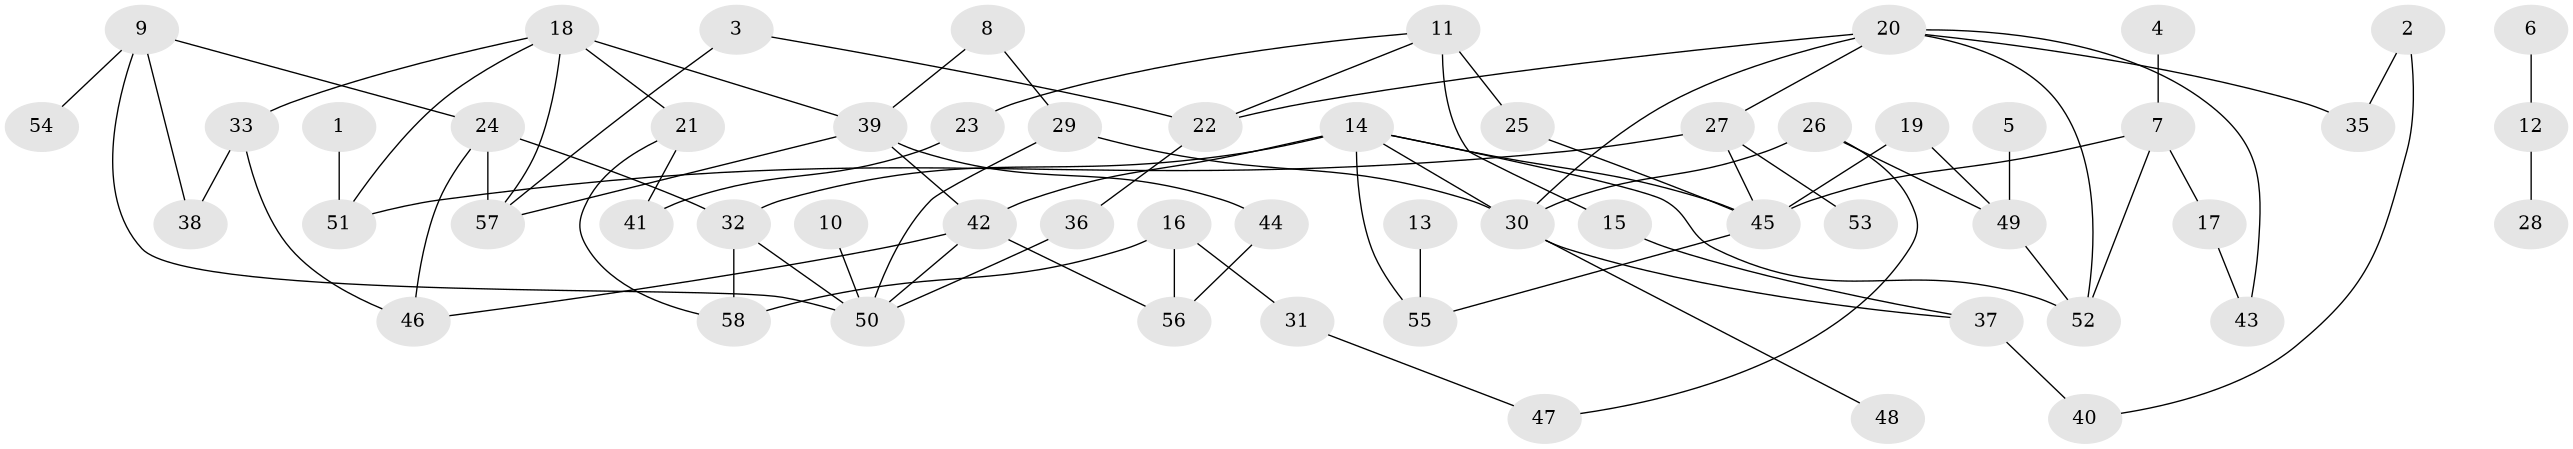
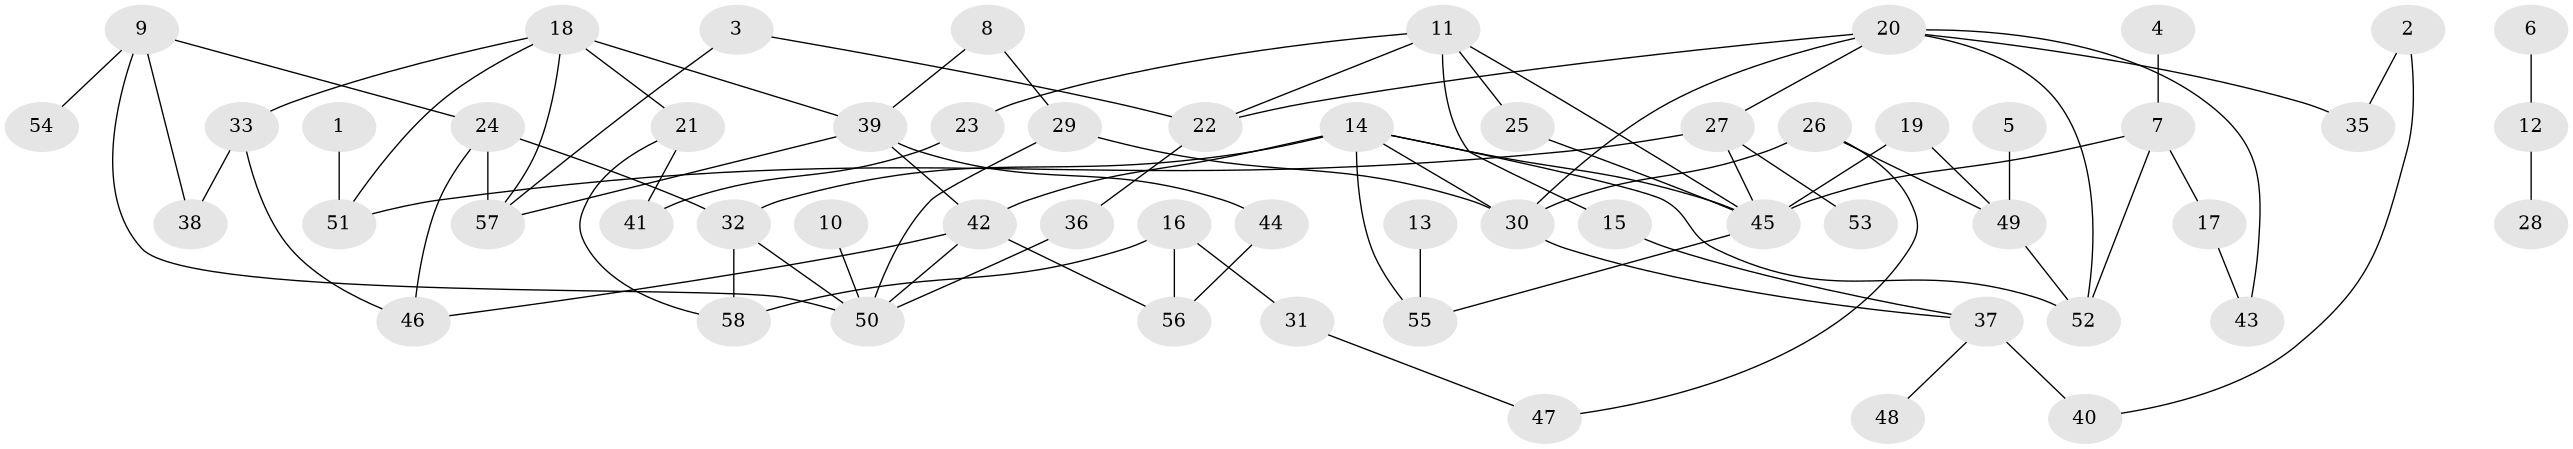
none -> (1604, 126)
(1703, 322) -> (1937, 370)
